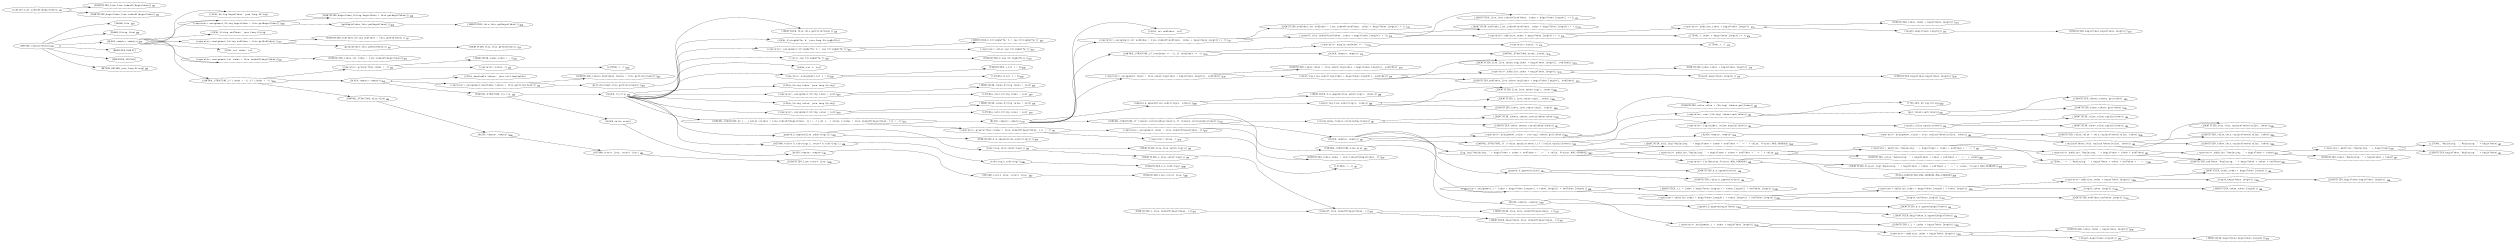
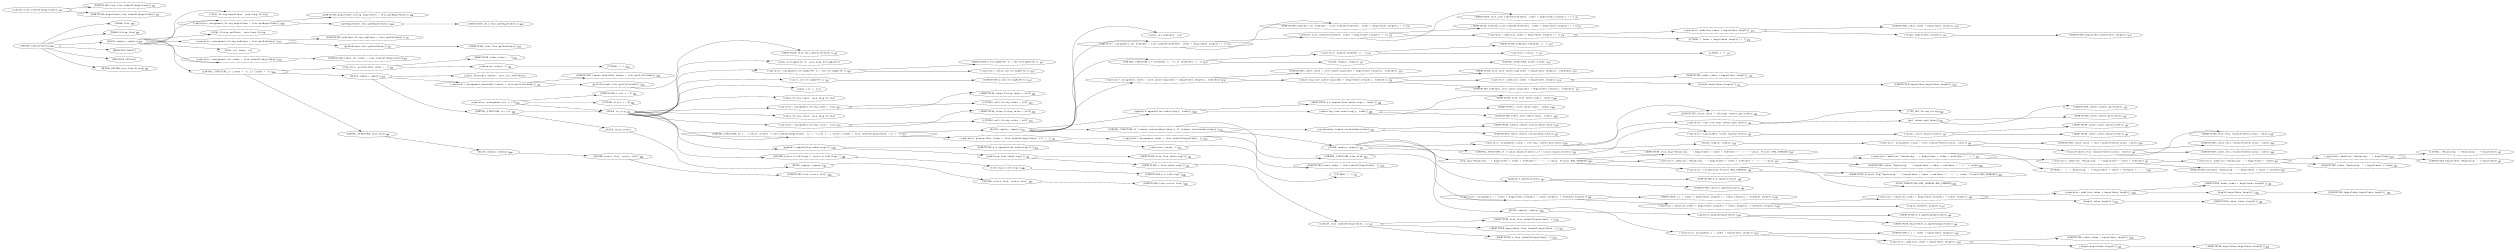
none -> (1526, 44)
(702, 75) -> (561, 107)
(2100, 198) -> none
(1257, 211) -> (1428, 232)
